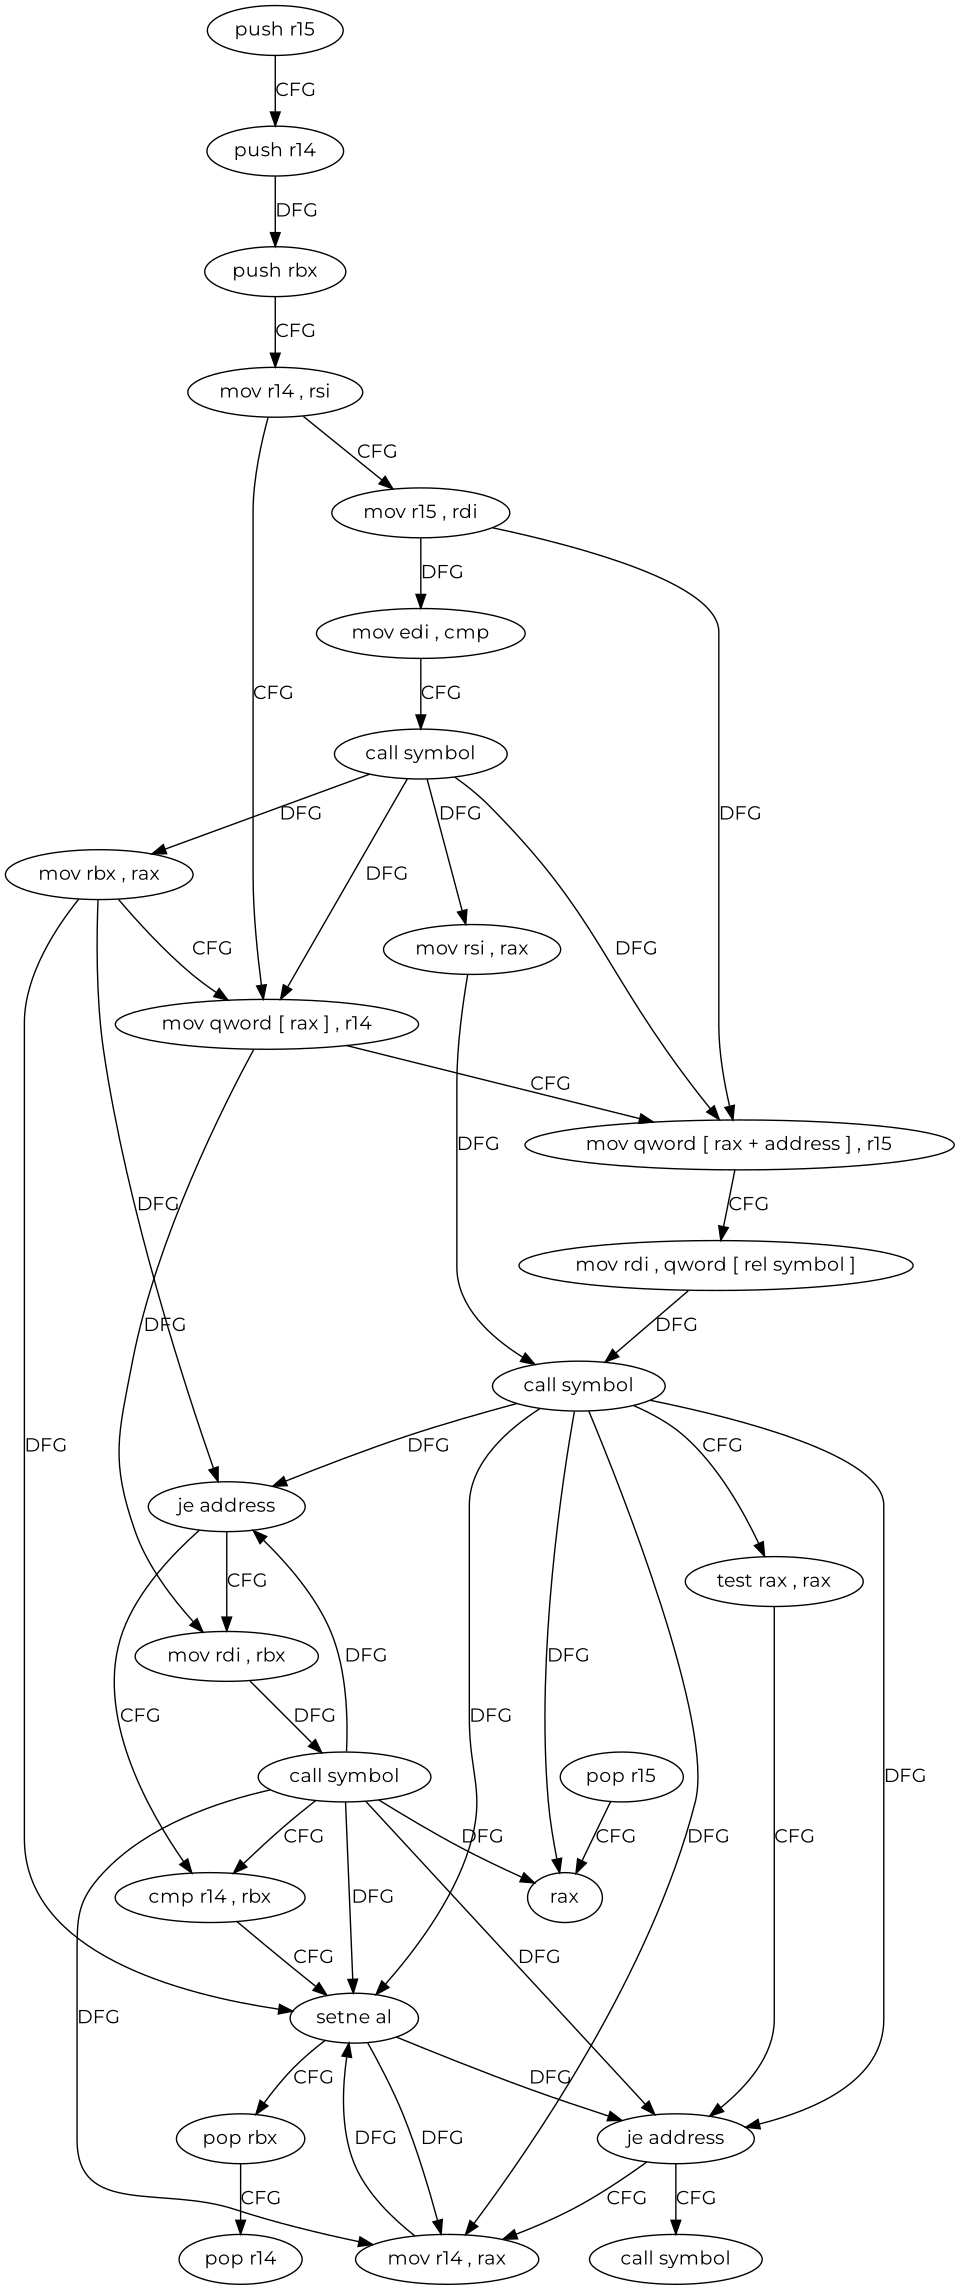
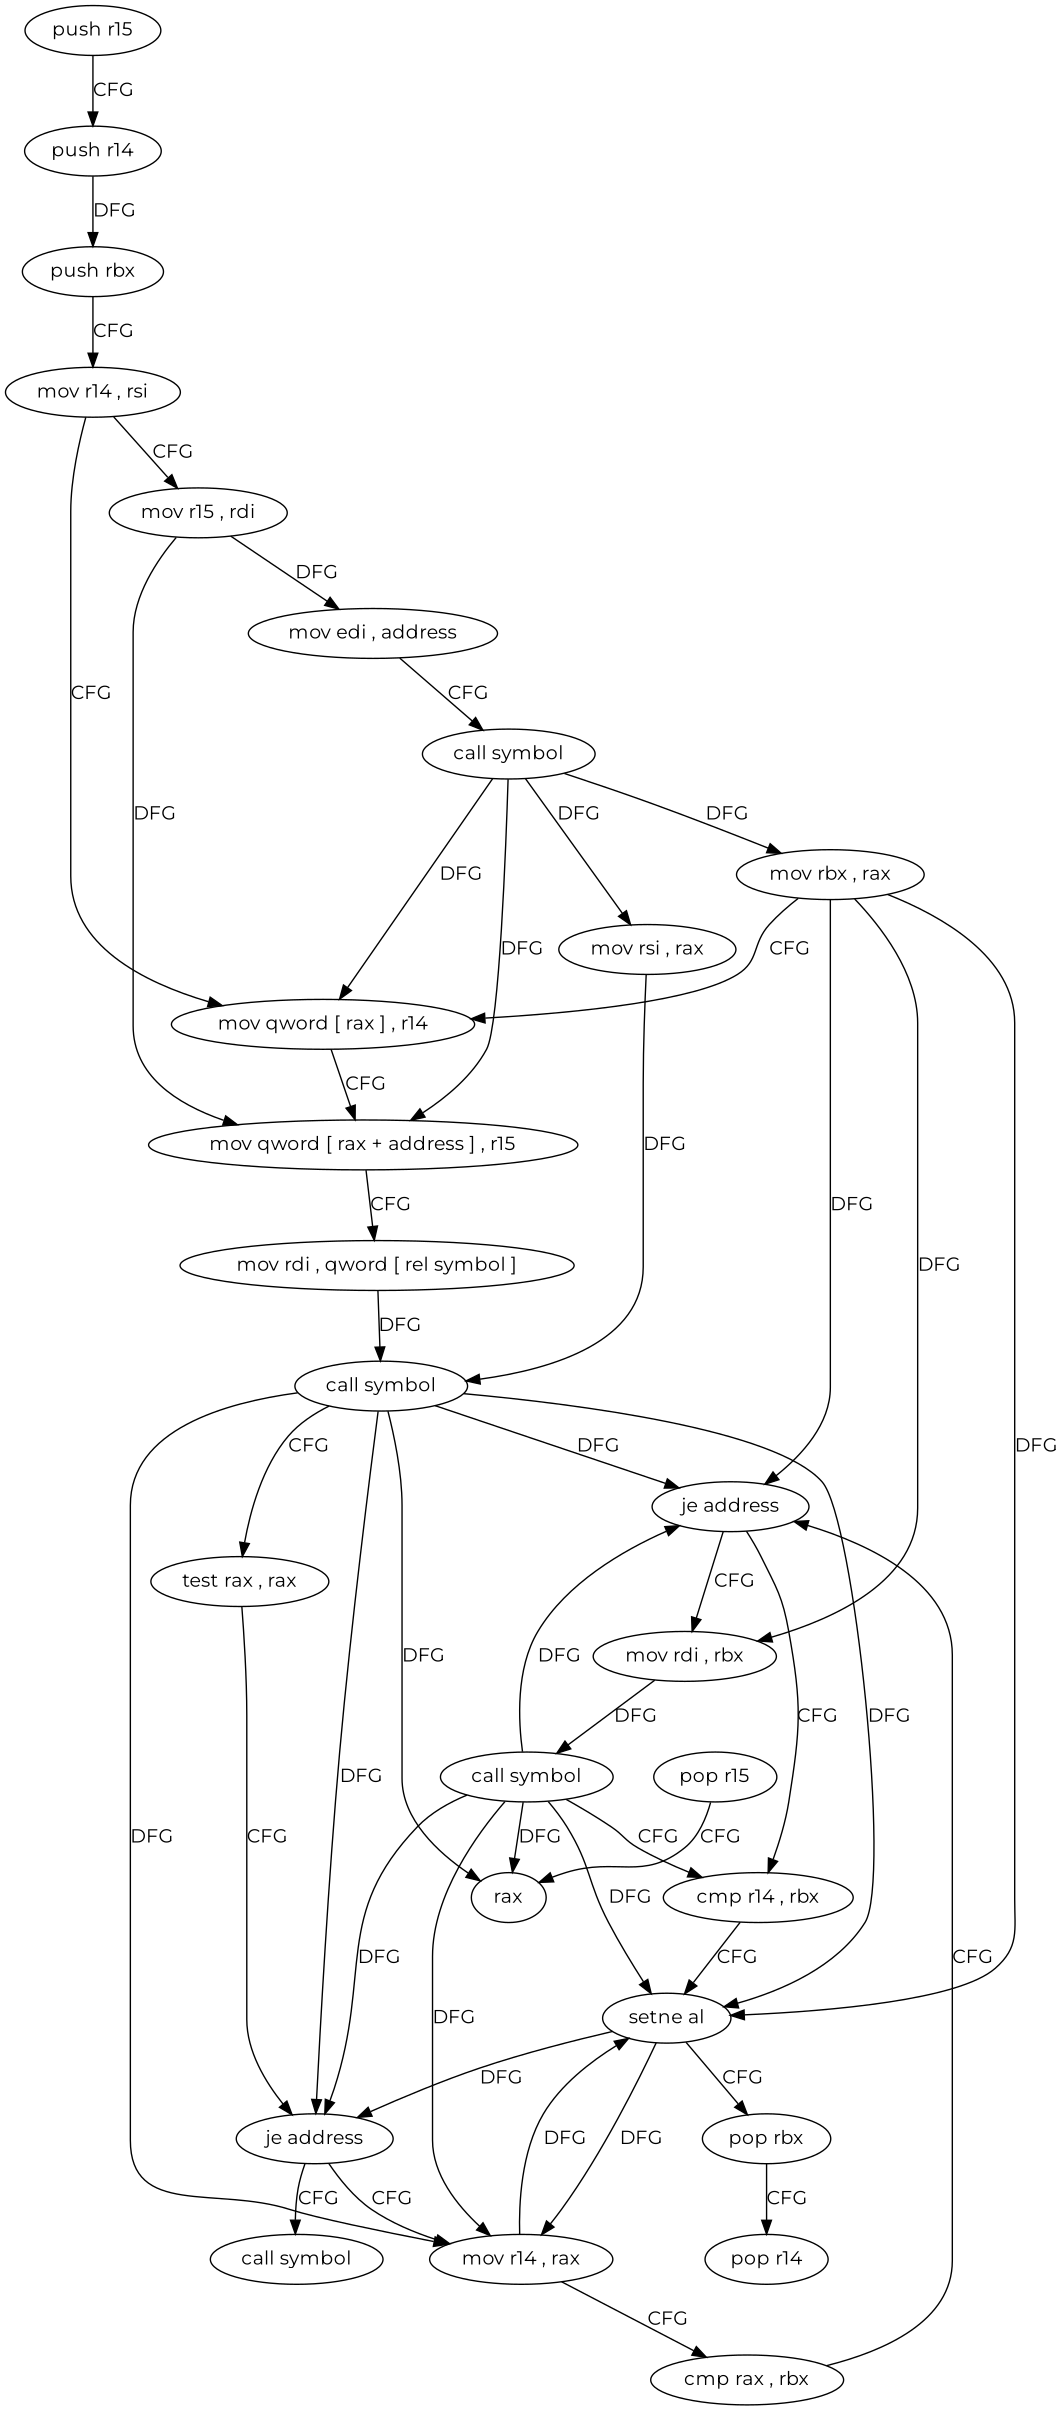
(421, 633) -> (373, 633)
(139, 1335) -> (918, 1299)
none -> (747, 2380)
